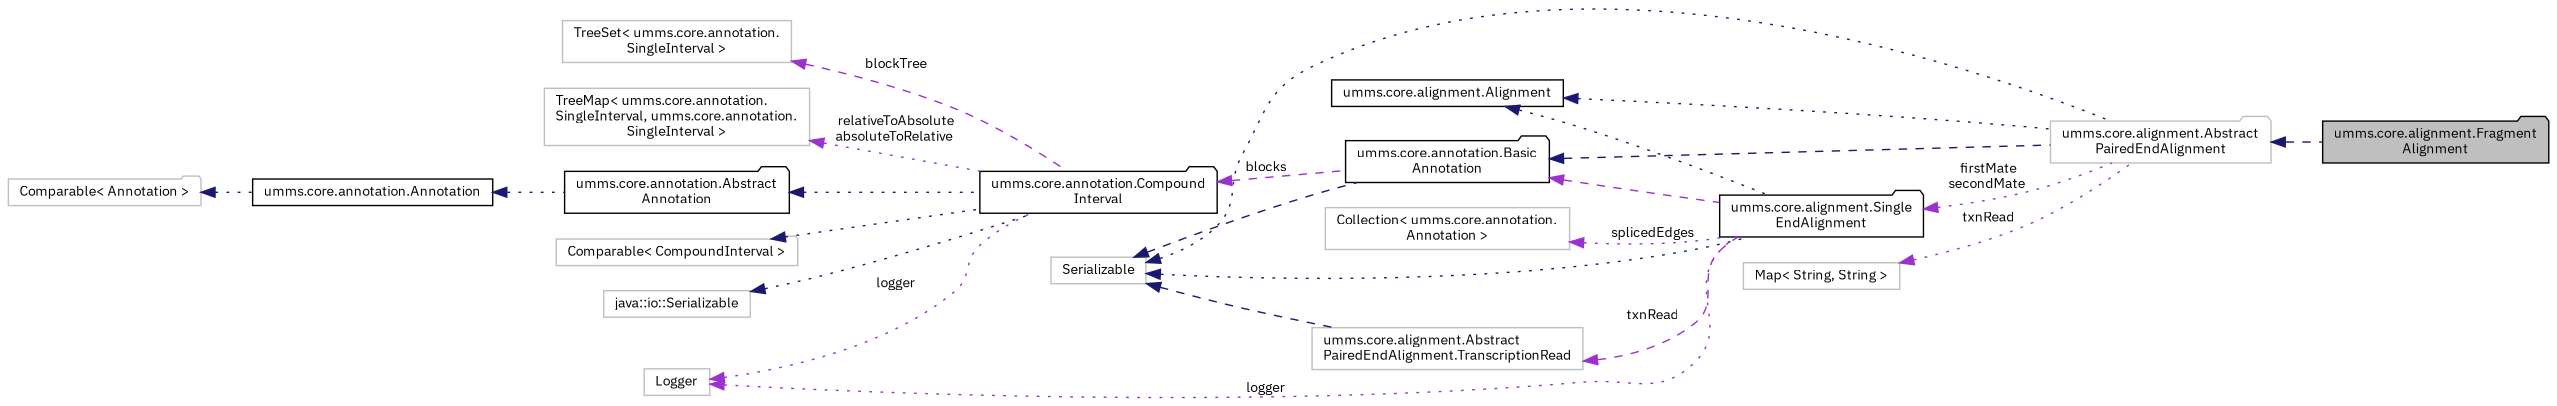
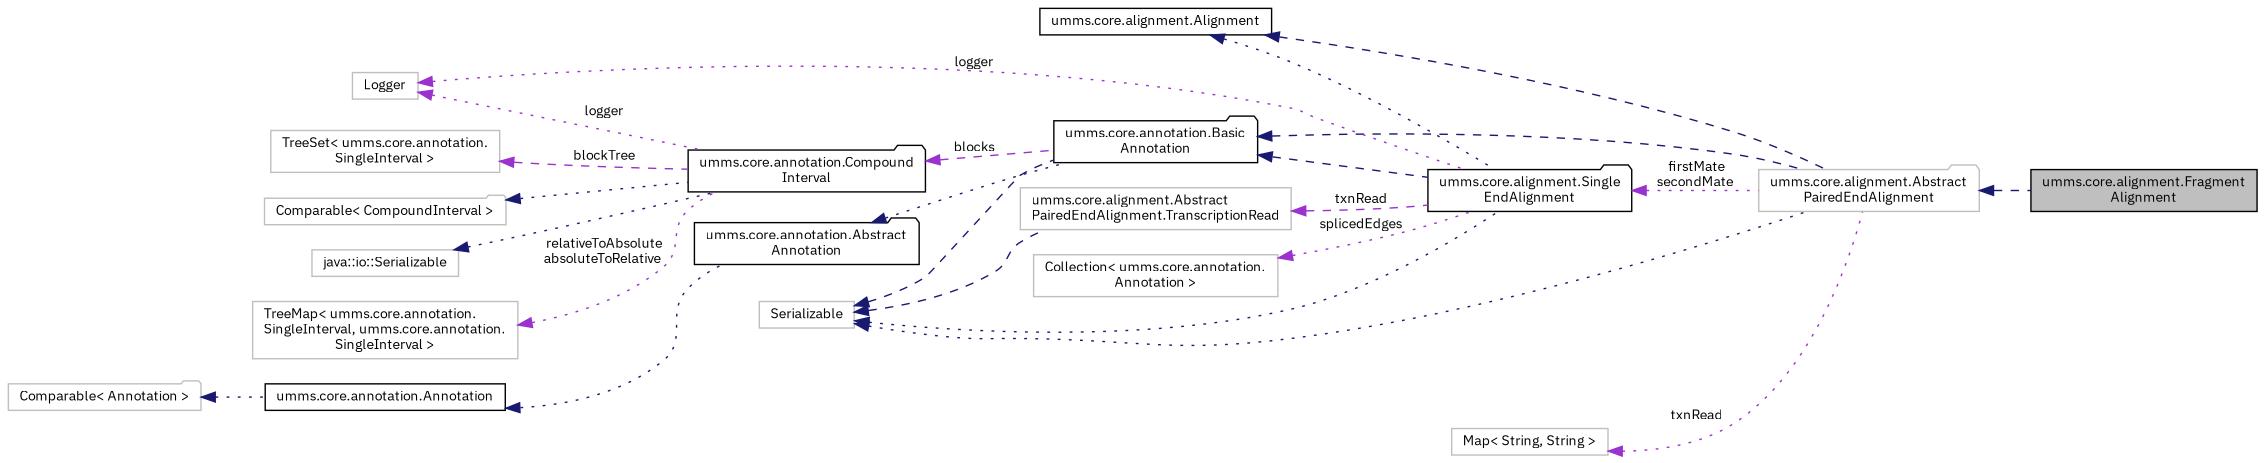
(1814, 111) -> (1557, 86)
(2436, 142) -> (2144, 191)
(892, 192) -> (976, 189)
(1641, 192) -> (1350, 167)
